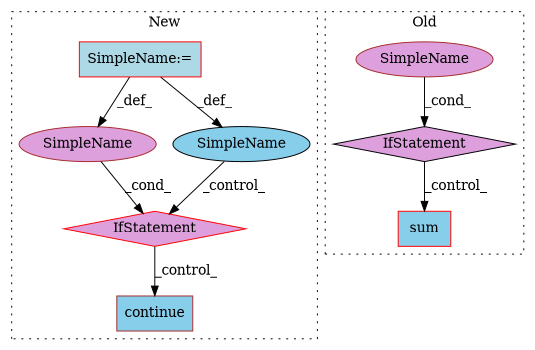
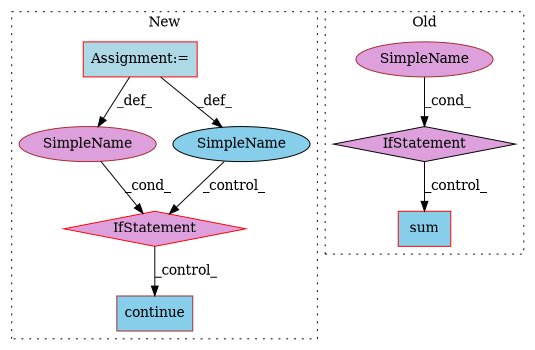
(140, 59) -> (140, 59)
